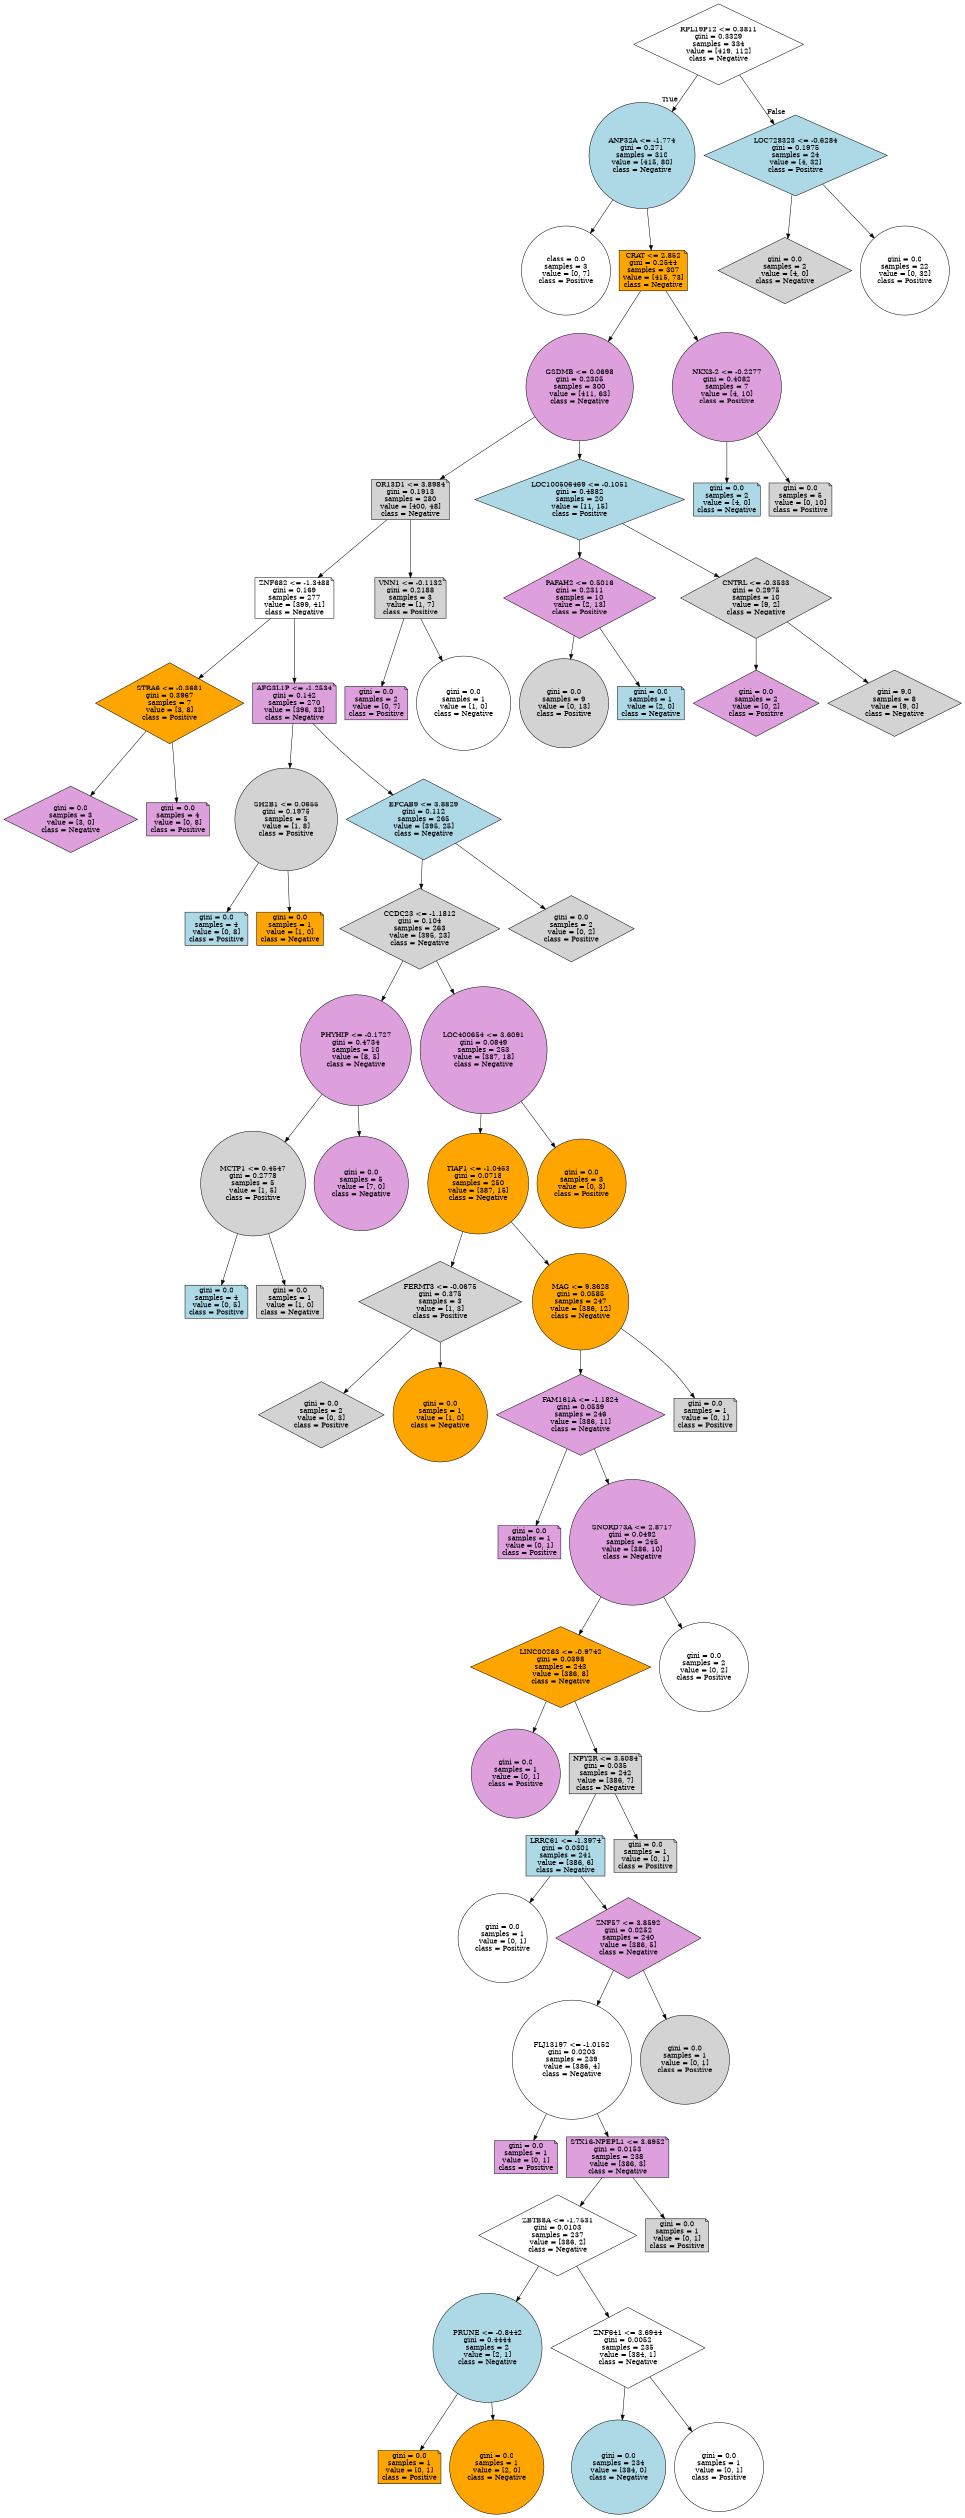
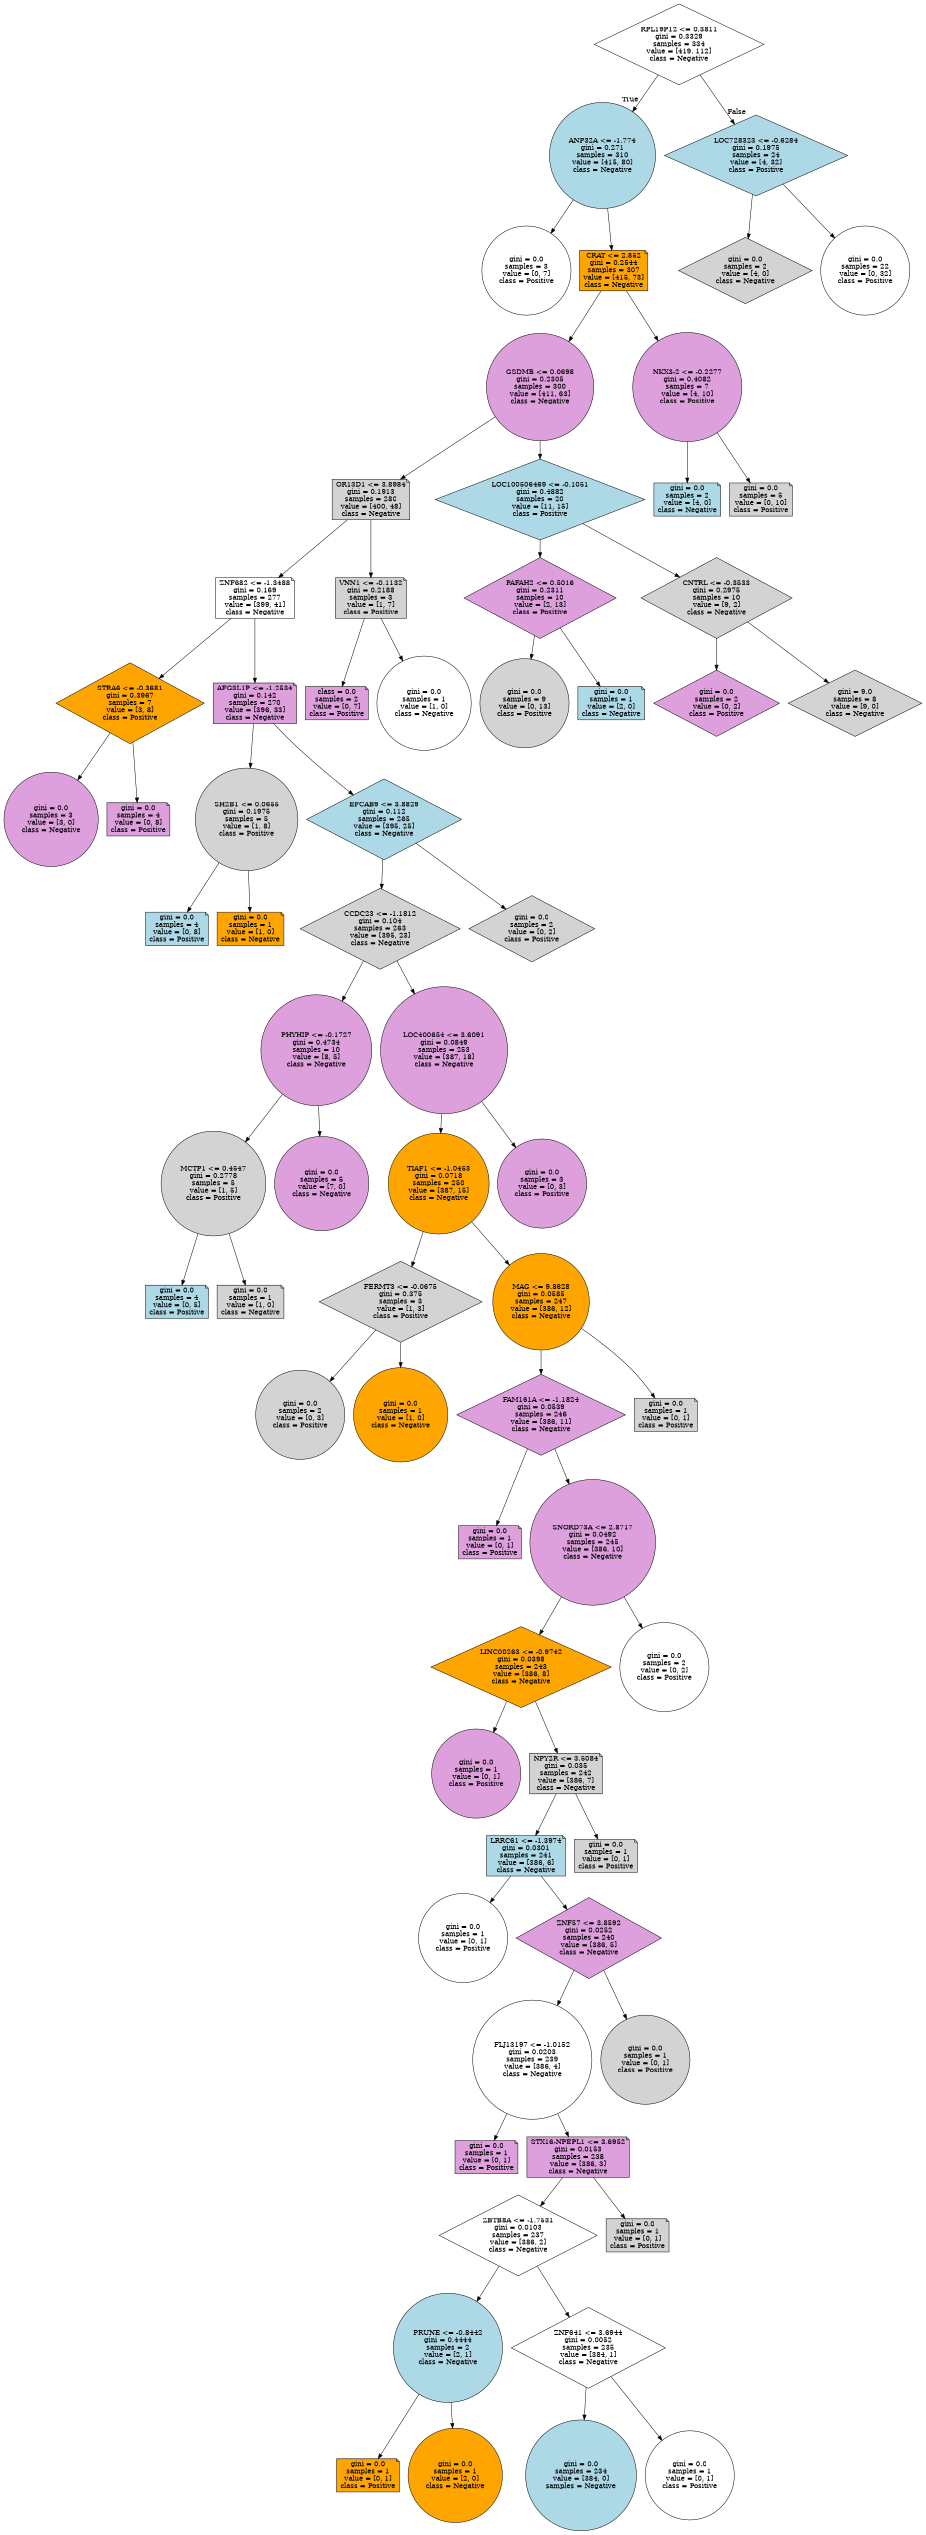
(566, 271) -> (526, 271)
(376, 703) -> (337, 703)
(71, 819) -> (51, 819)
(582, 1184) -> (542, 1184)
(321, 1415) -> (300, 1415)
(619, 2467) -> (581, 2475)
